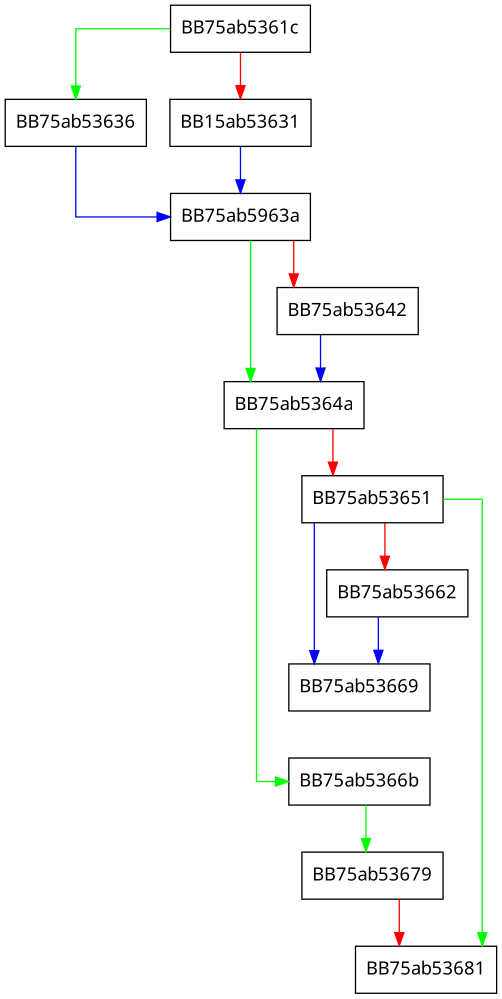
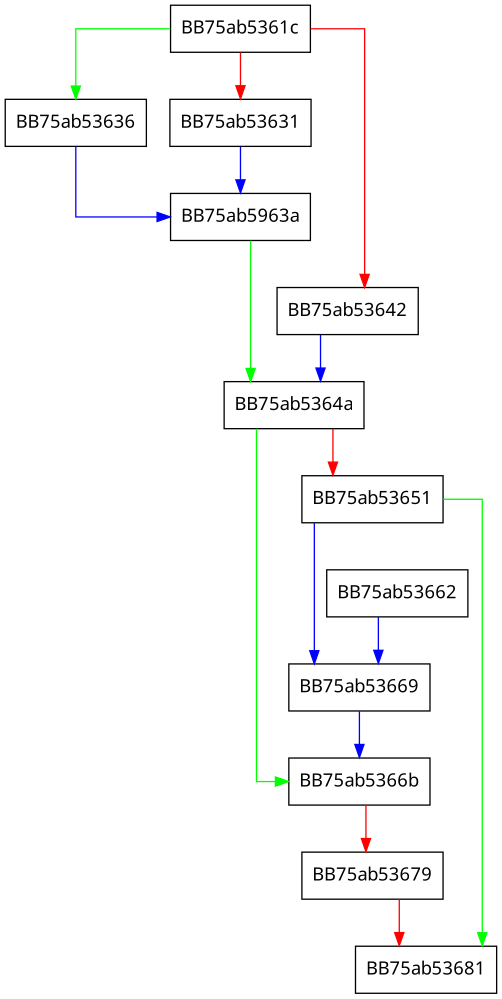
(240, 123) -> (240, 123)
(294, 257) -> (365, 125)
(385, 540) -> none
none -> (359, 728)
(366, 822) -> (366, 822)
